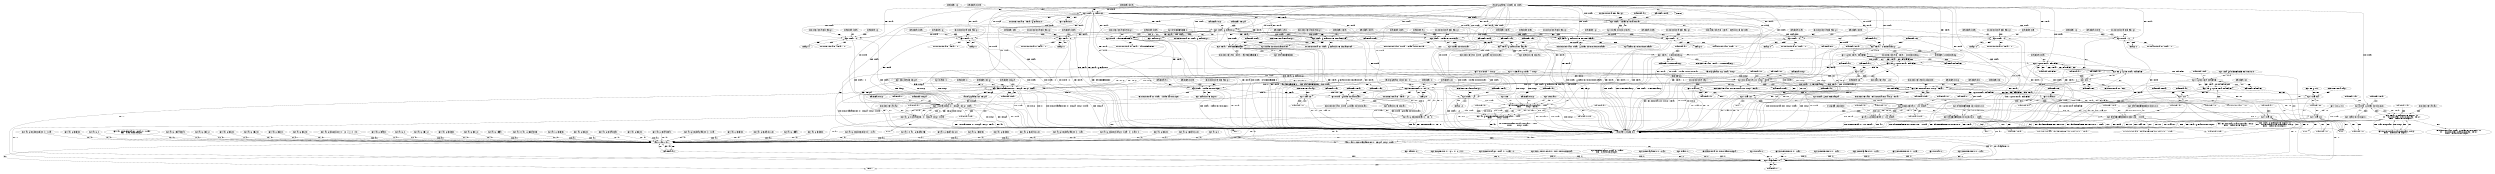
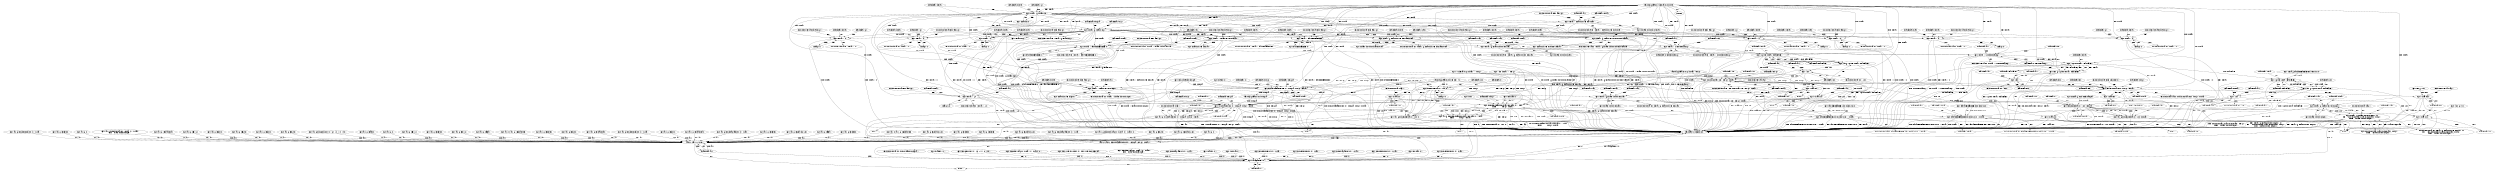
(1026, 22) -> none
none -> (1294, 42)
(919, 84) -> (1198, 84)
(1407, 93) -> (971, 101)
(1836, 106) -> (2136, 106)
(662, 142) -> (695, 142)
